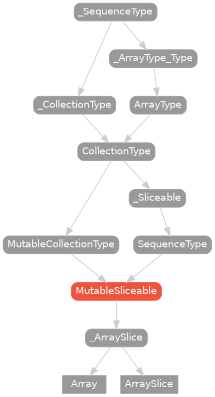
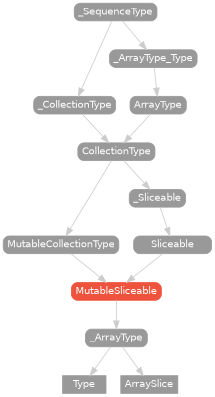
(173, 245) -> (173, 245)
(116, 338) -> (116, 338)
(84, 385) -> (84, 385)
